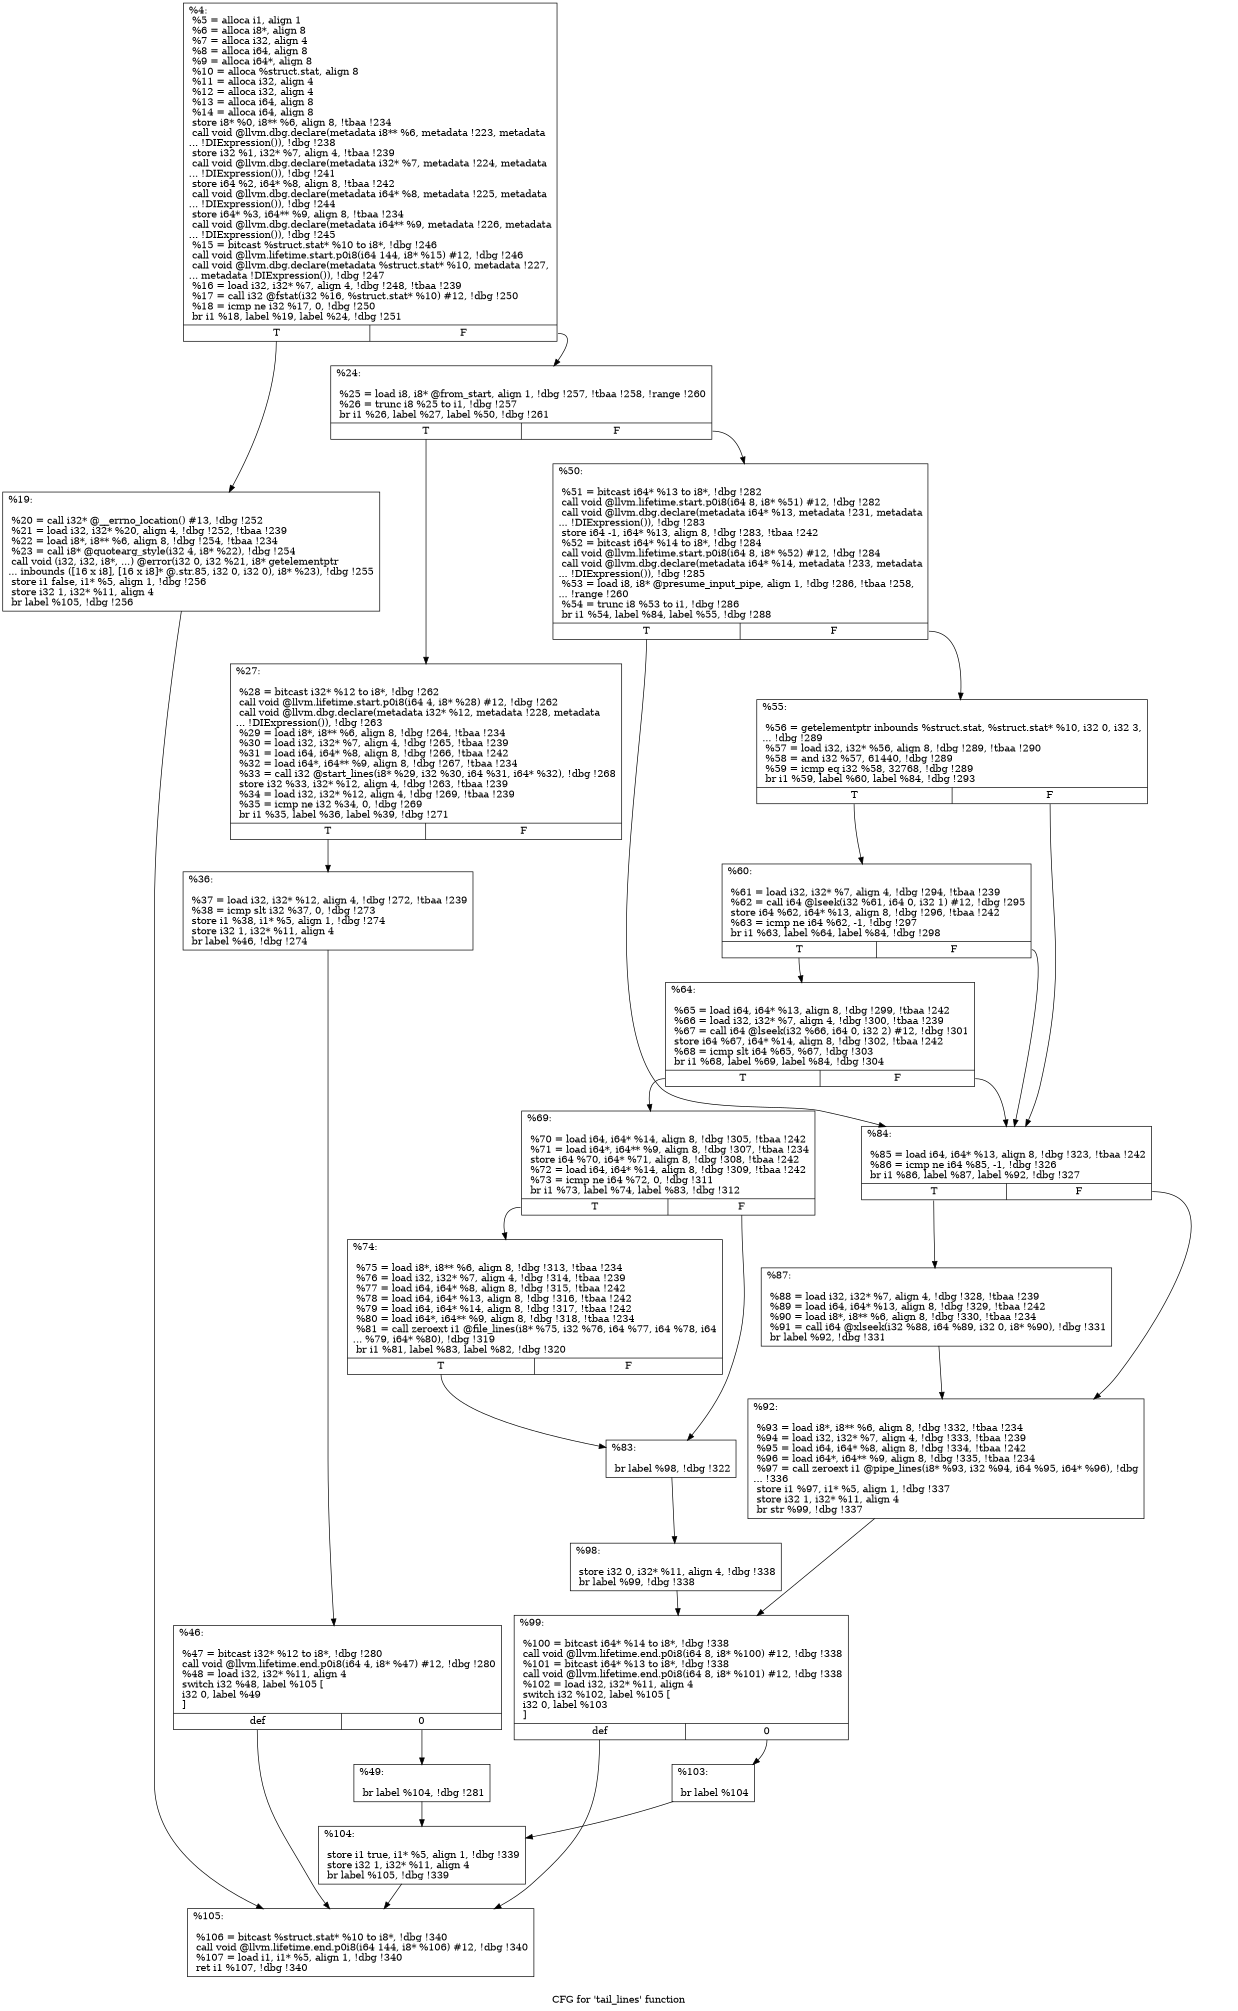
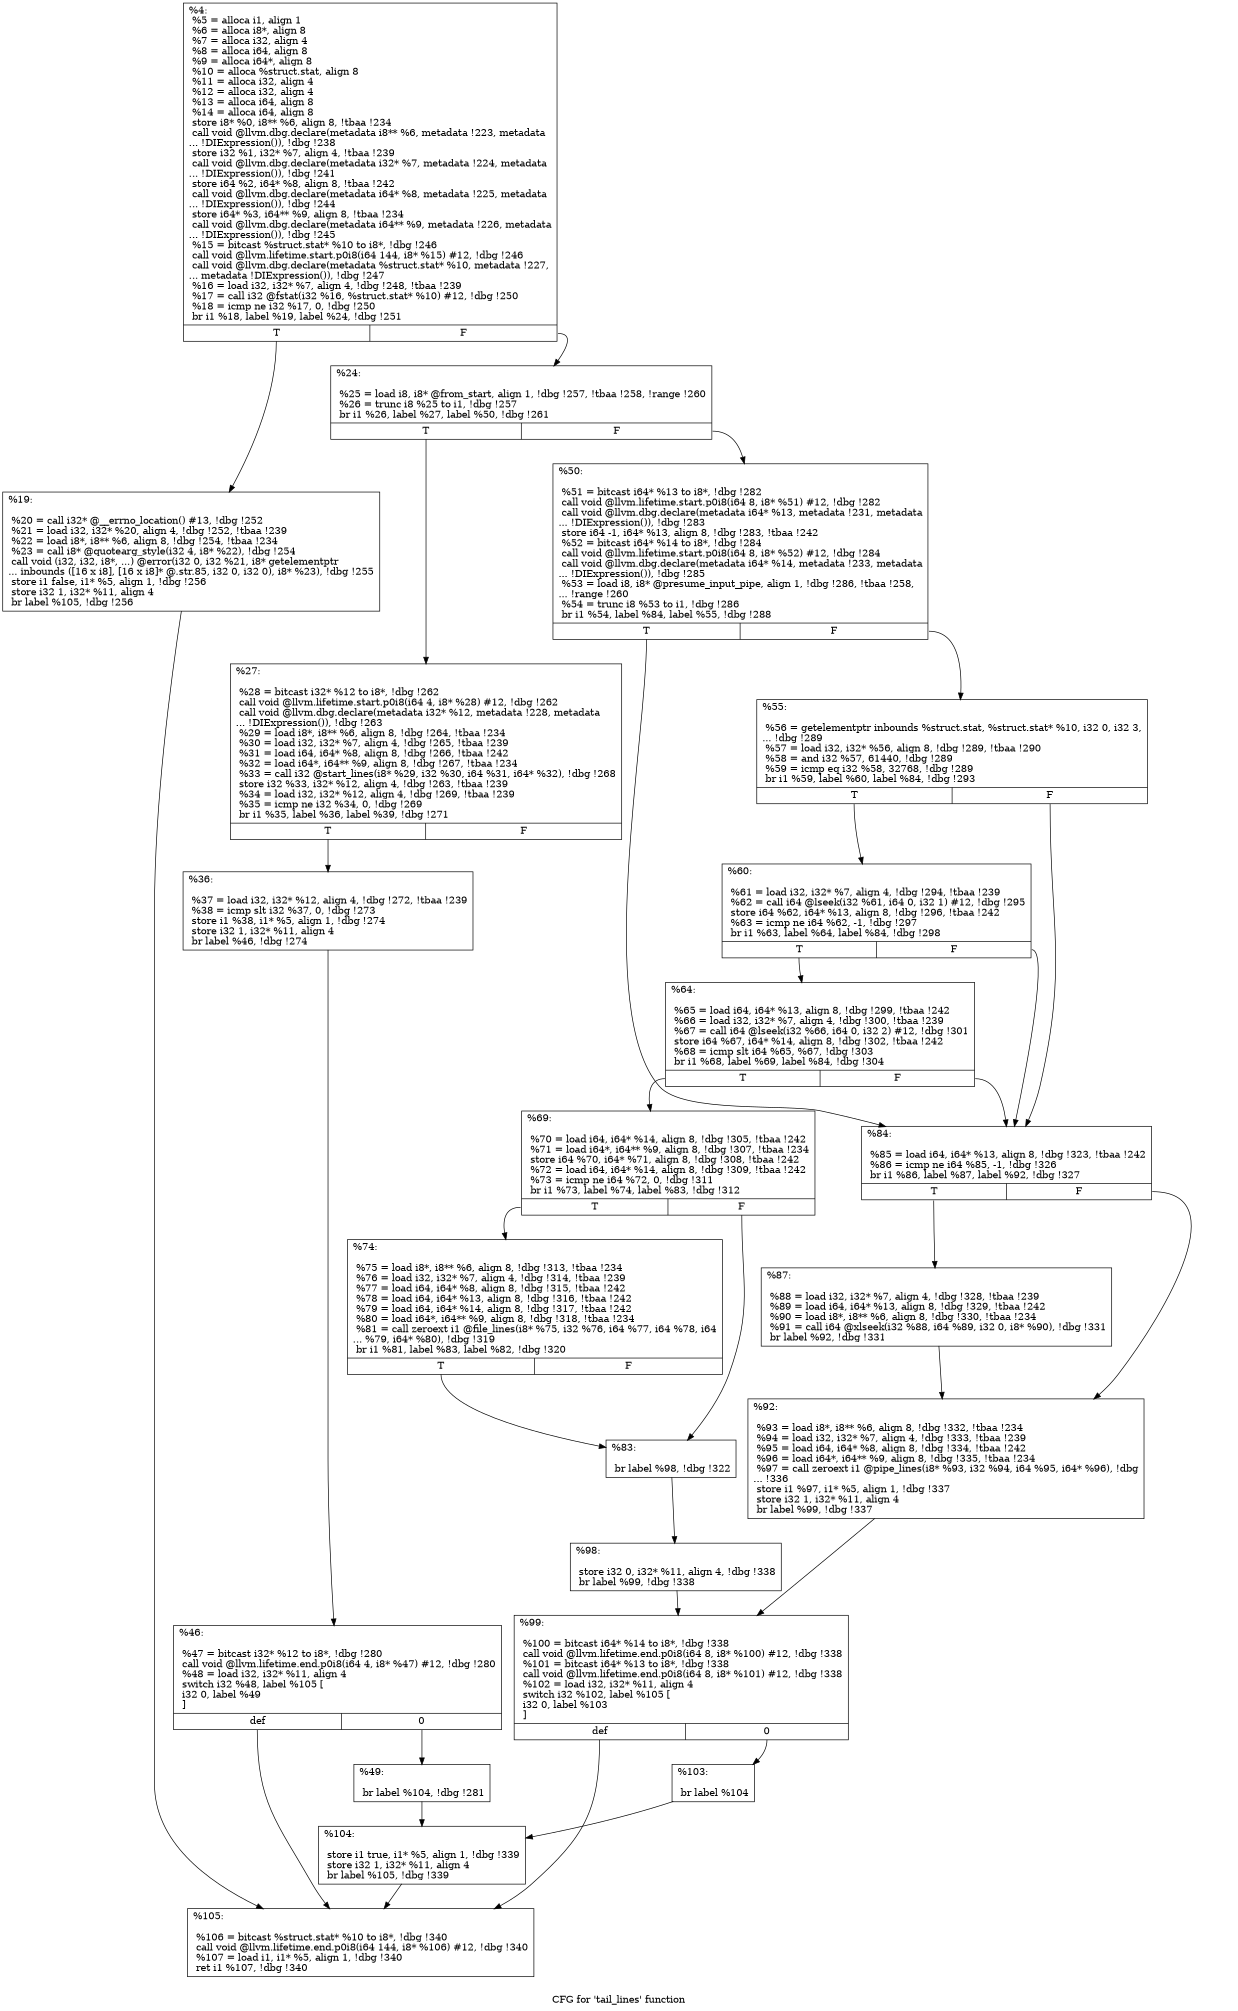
(808, 1510) -> (813, 1510)
